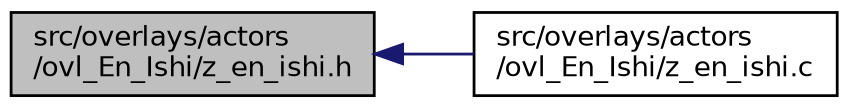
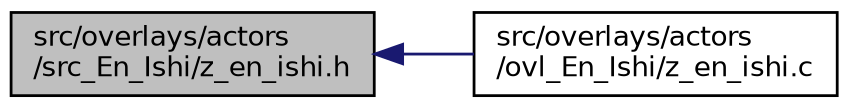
(193, 54) -> (193, 54)
